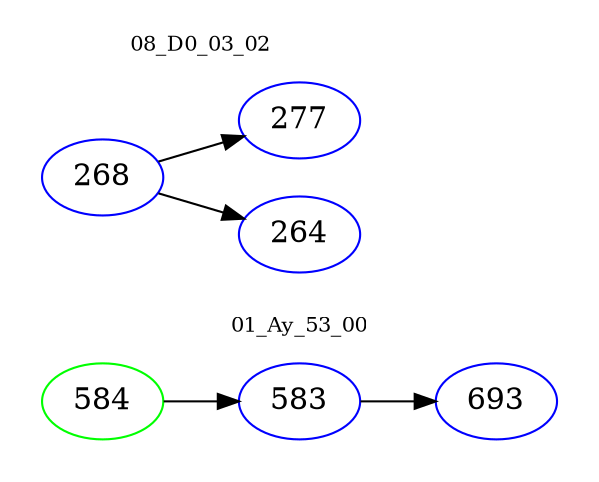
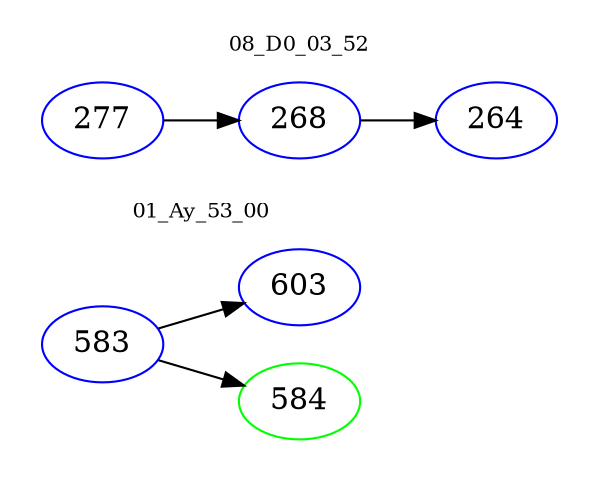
(201, 45) -> (300, 45)
(191, 152) -> (191, 120)
(191, 401) -> (191, 370)
(496, 401) -> (300, 287)
